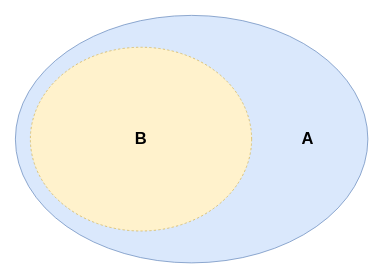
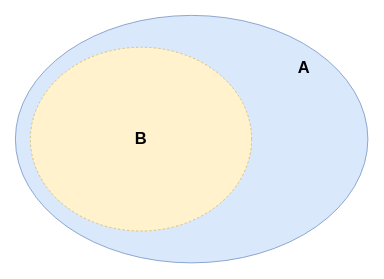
(308, 139) -> (304, 68)
